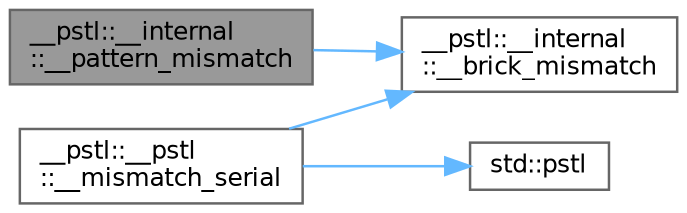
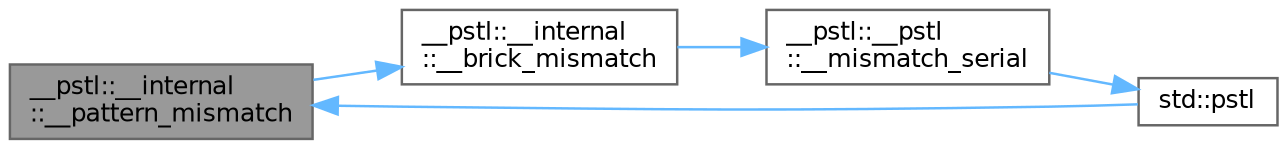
none -> (738, 109)
(338, 114) -> (709, 47)
